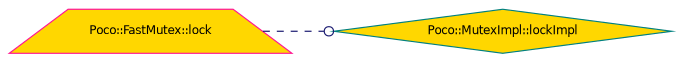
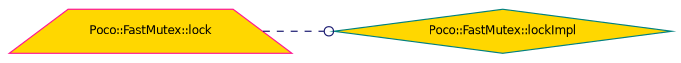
(503, 31) -> (503, 31)
